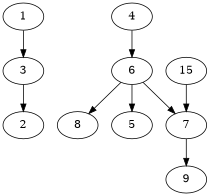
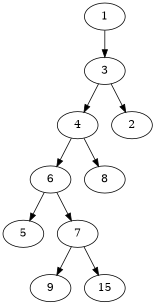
(186, 94) -> (90, 258)
none -> (93, 95)
(108, 95) -> (90, 149)
